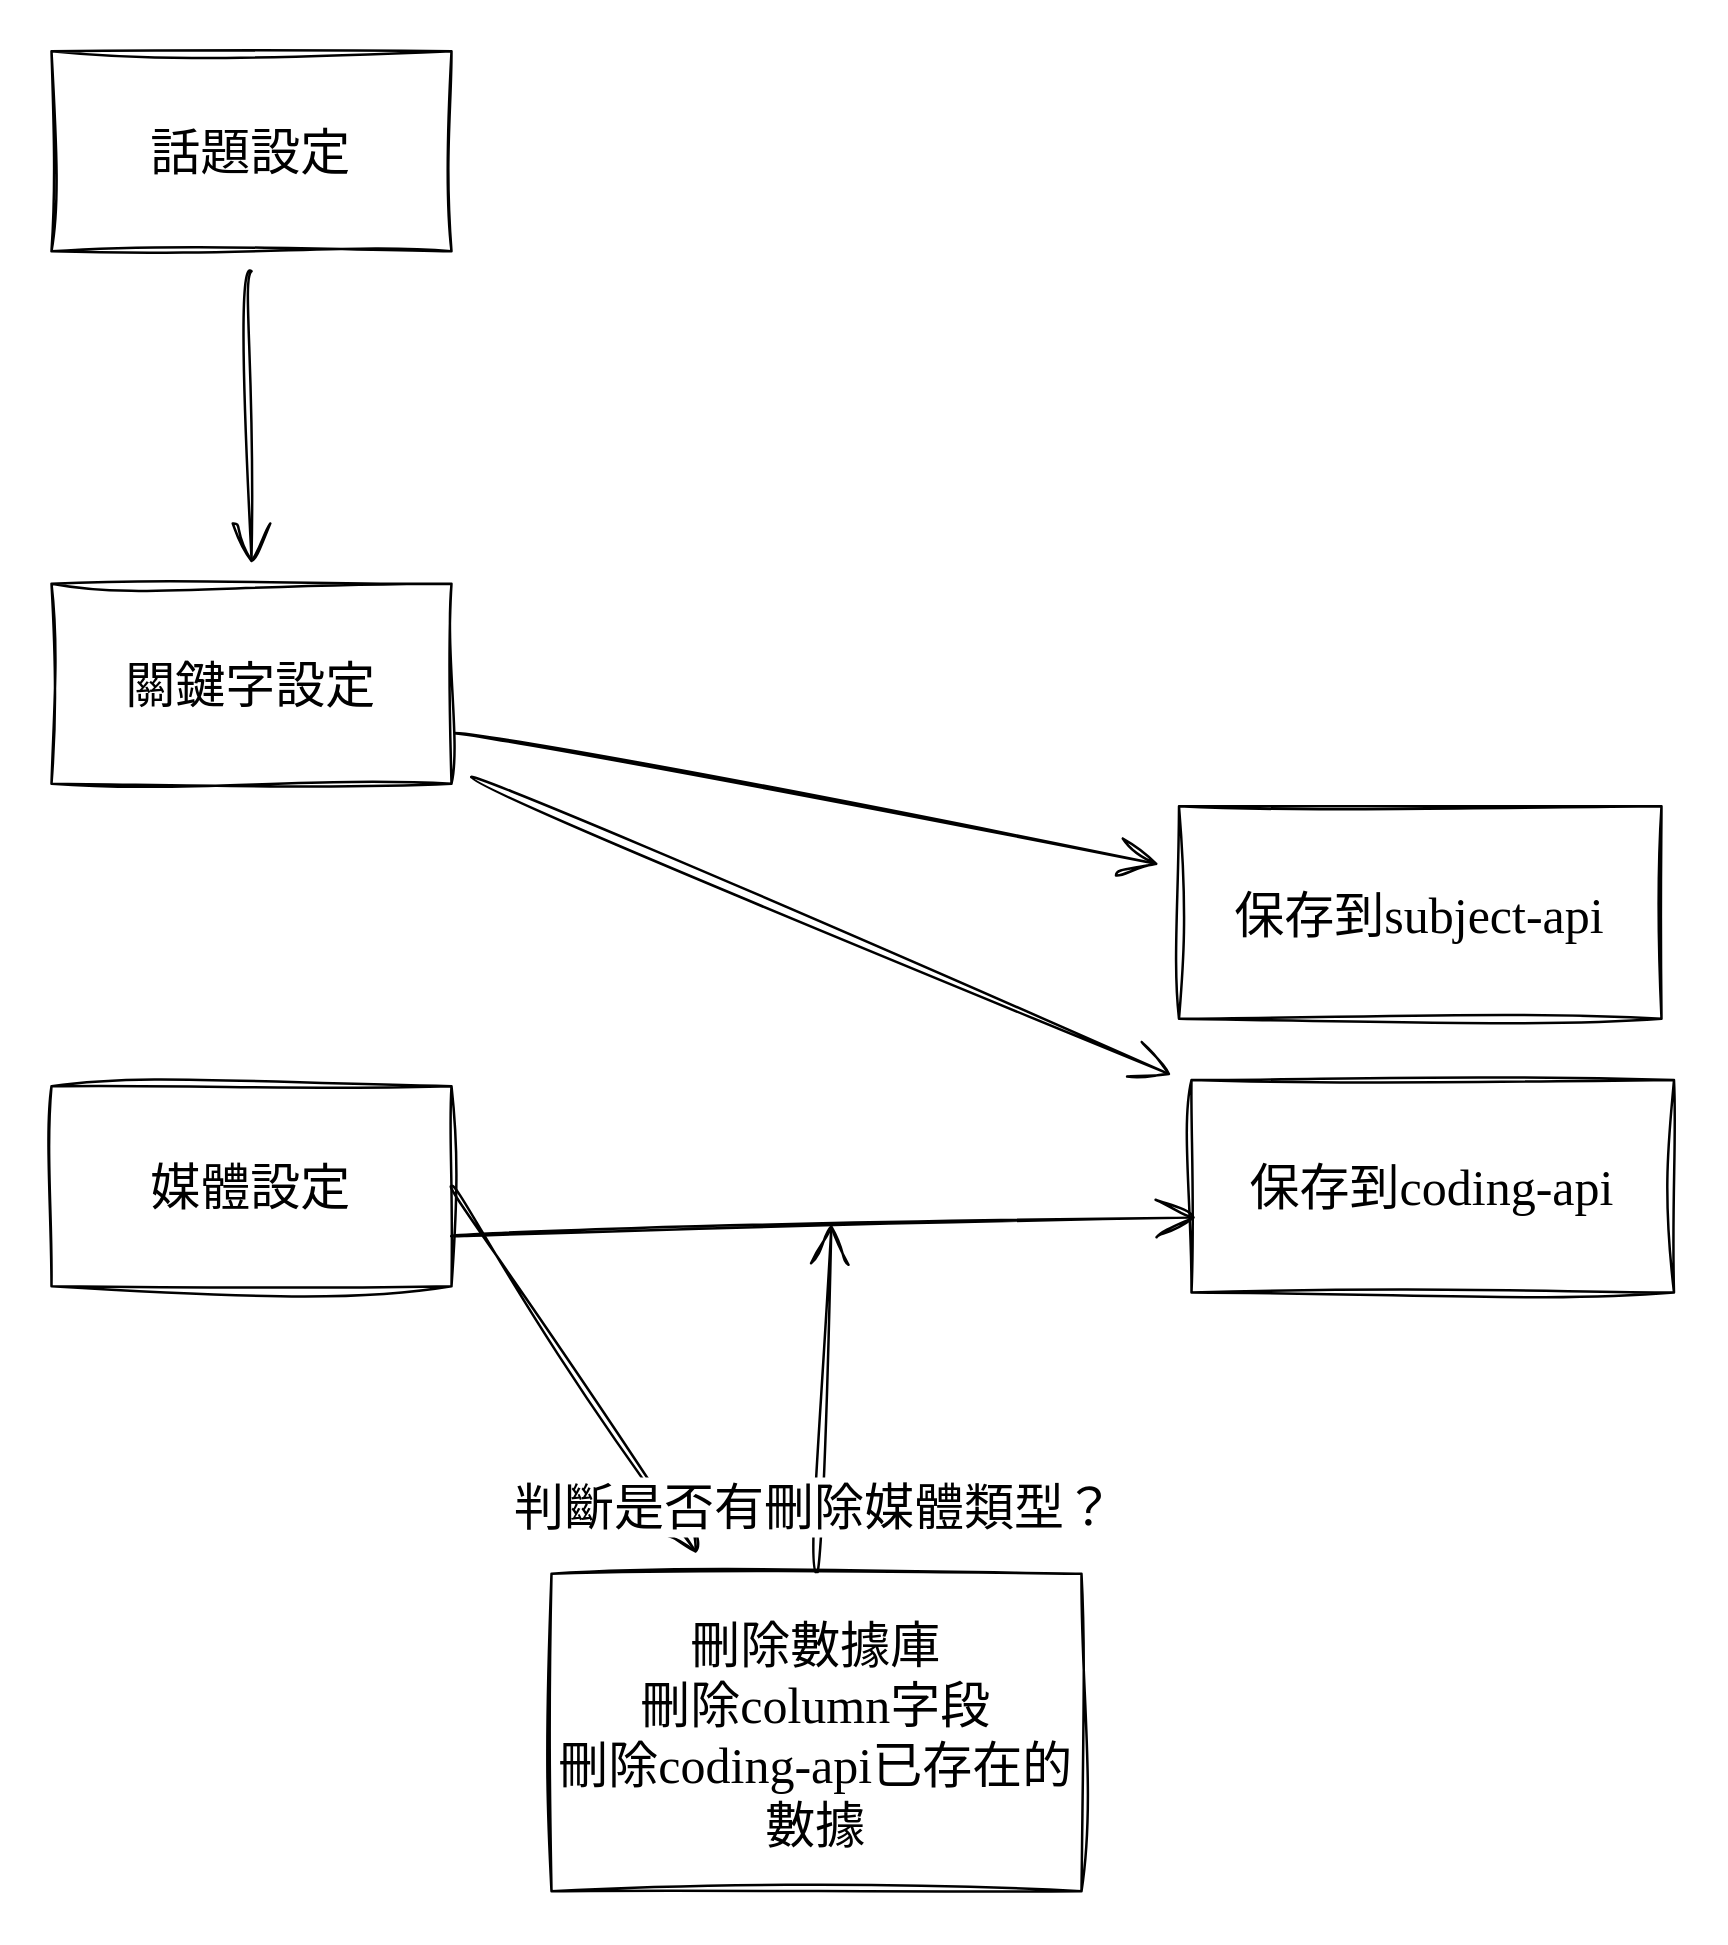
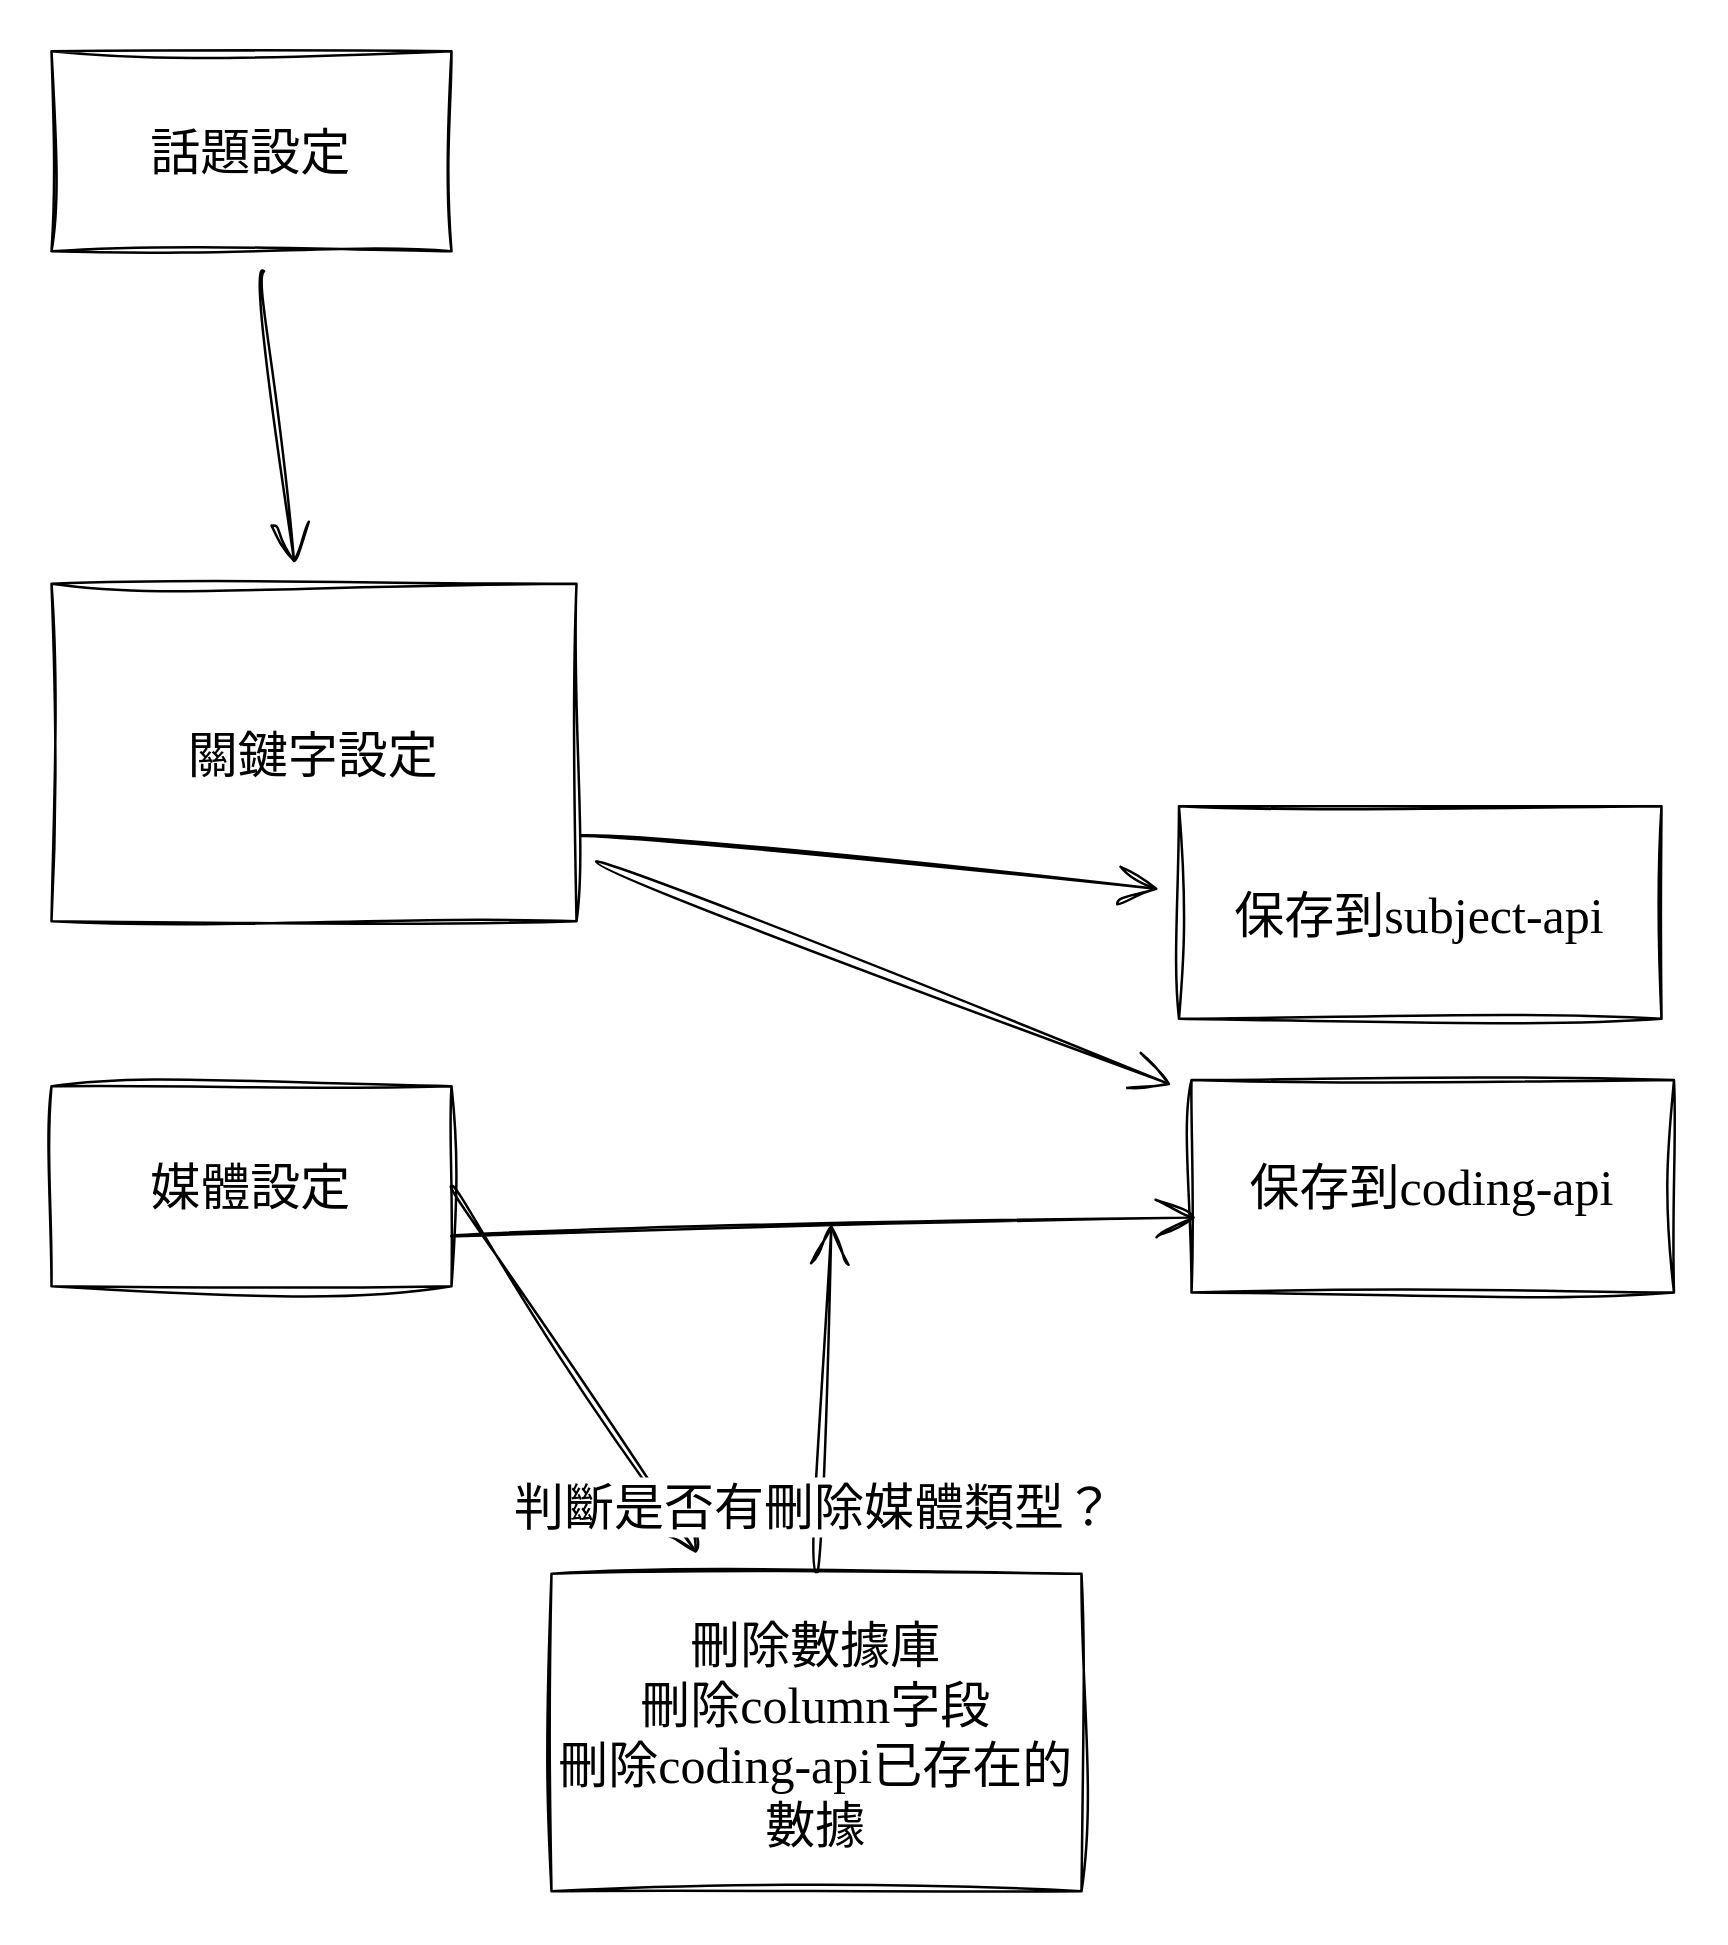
(251, 684) -> (314, 753)
